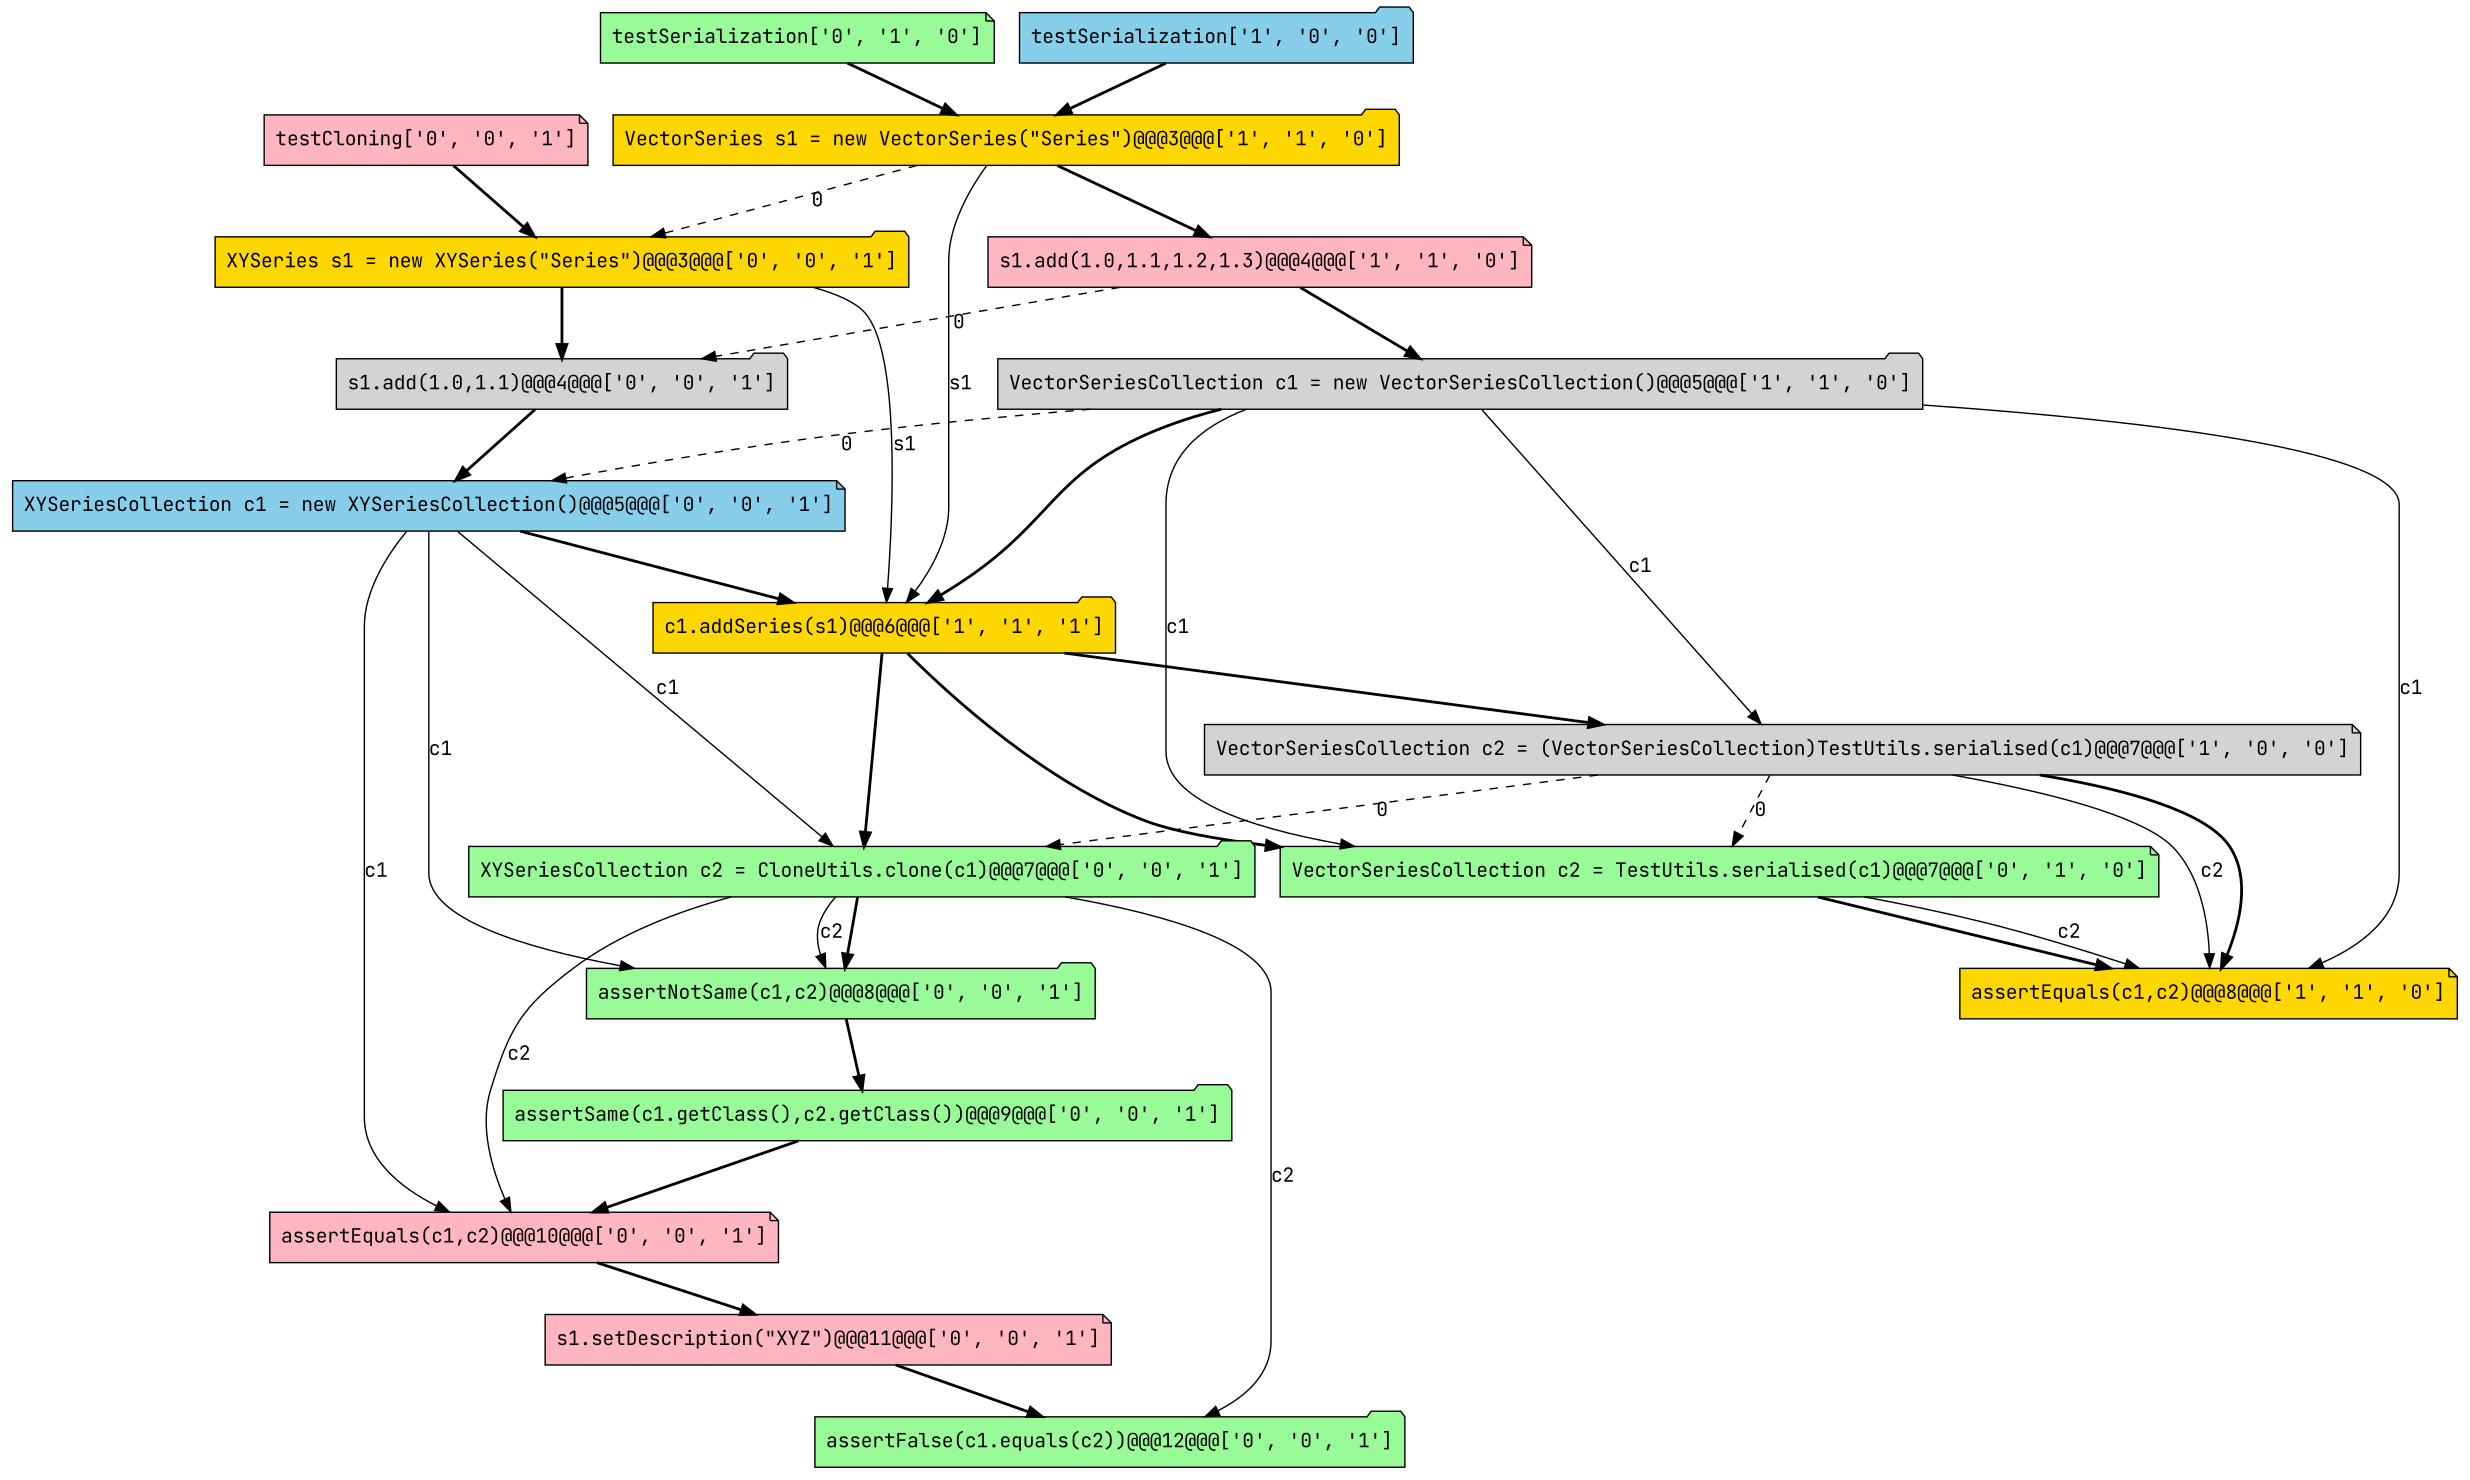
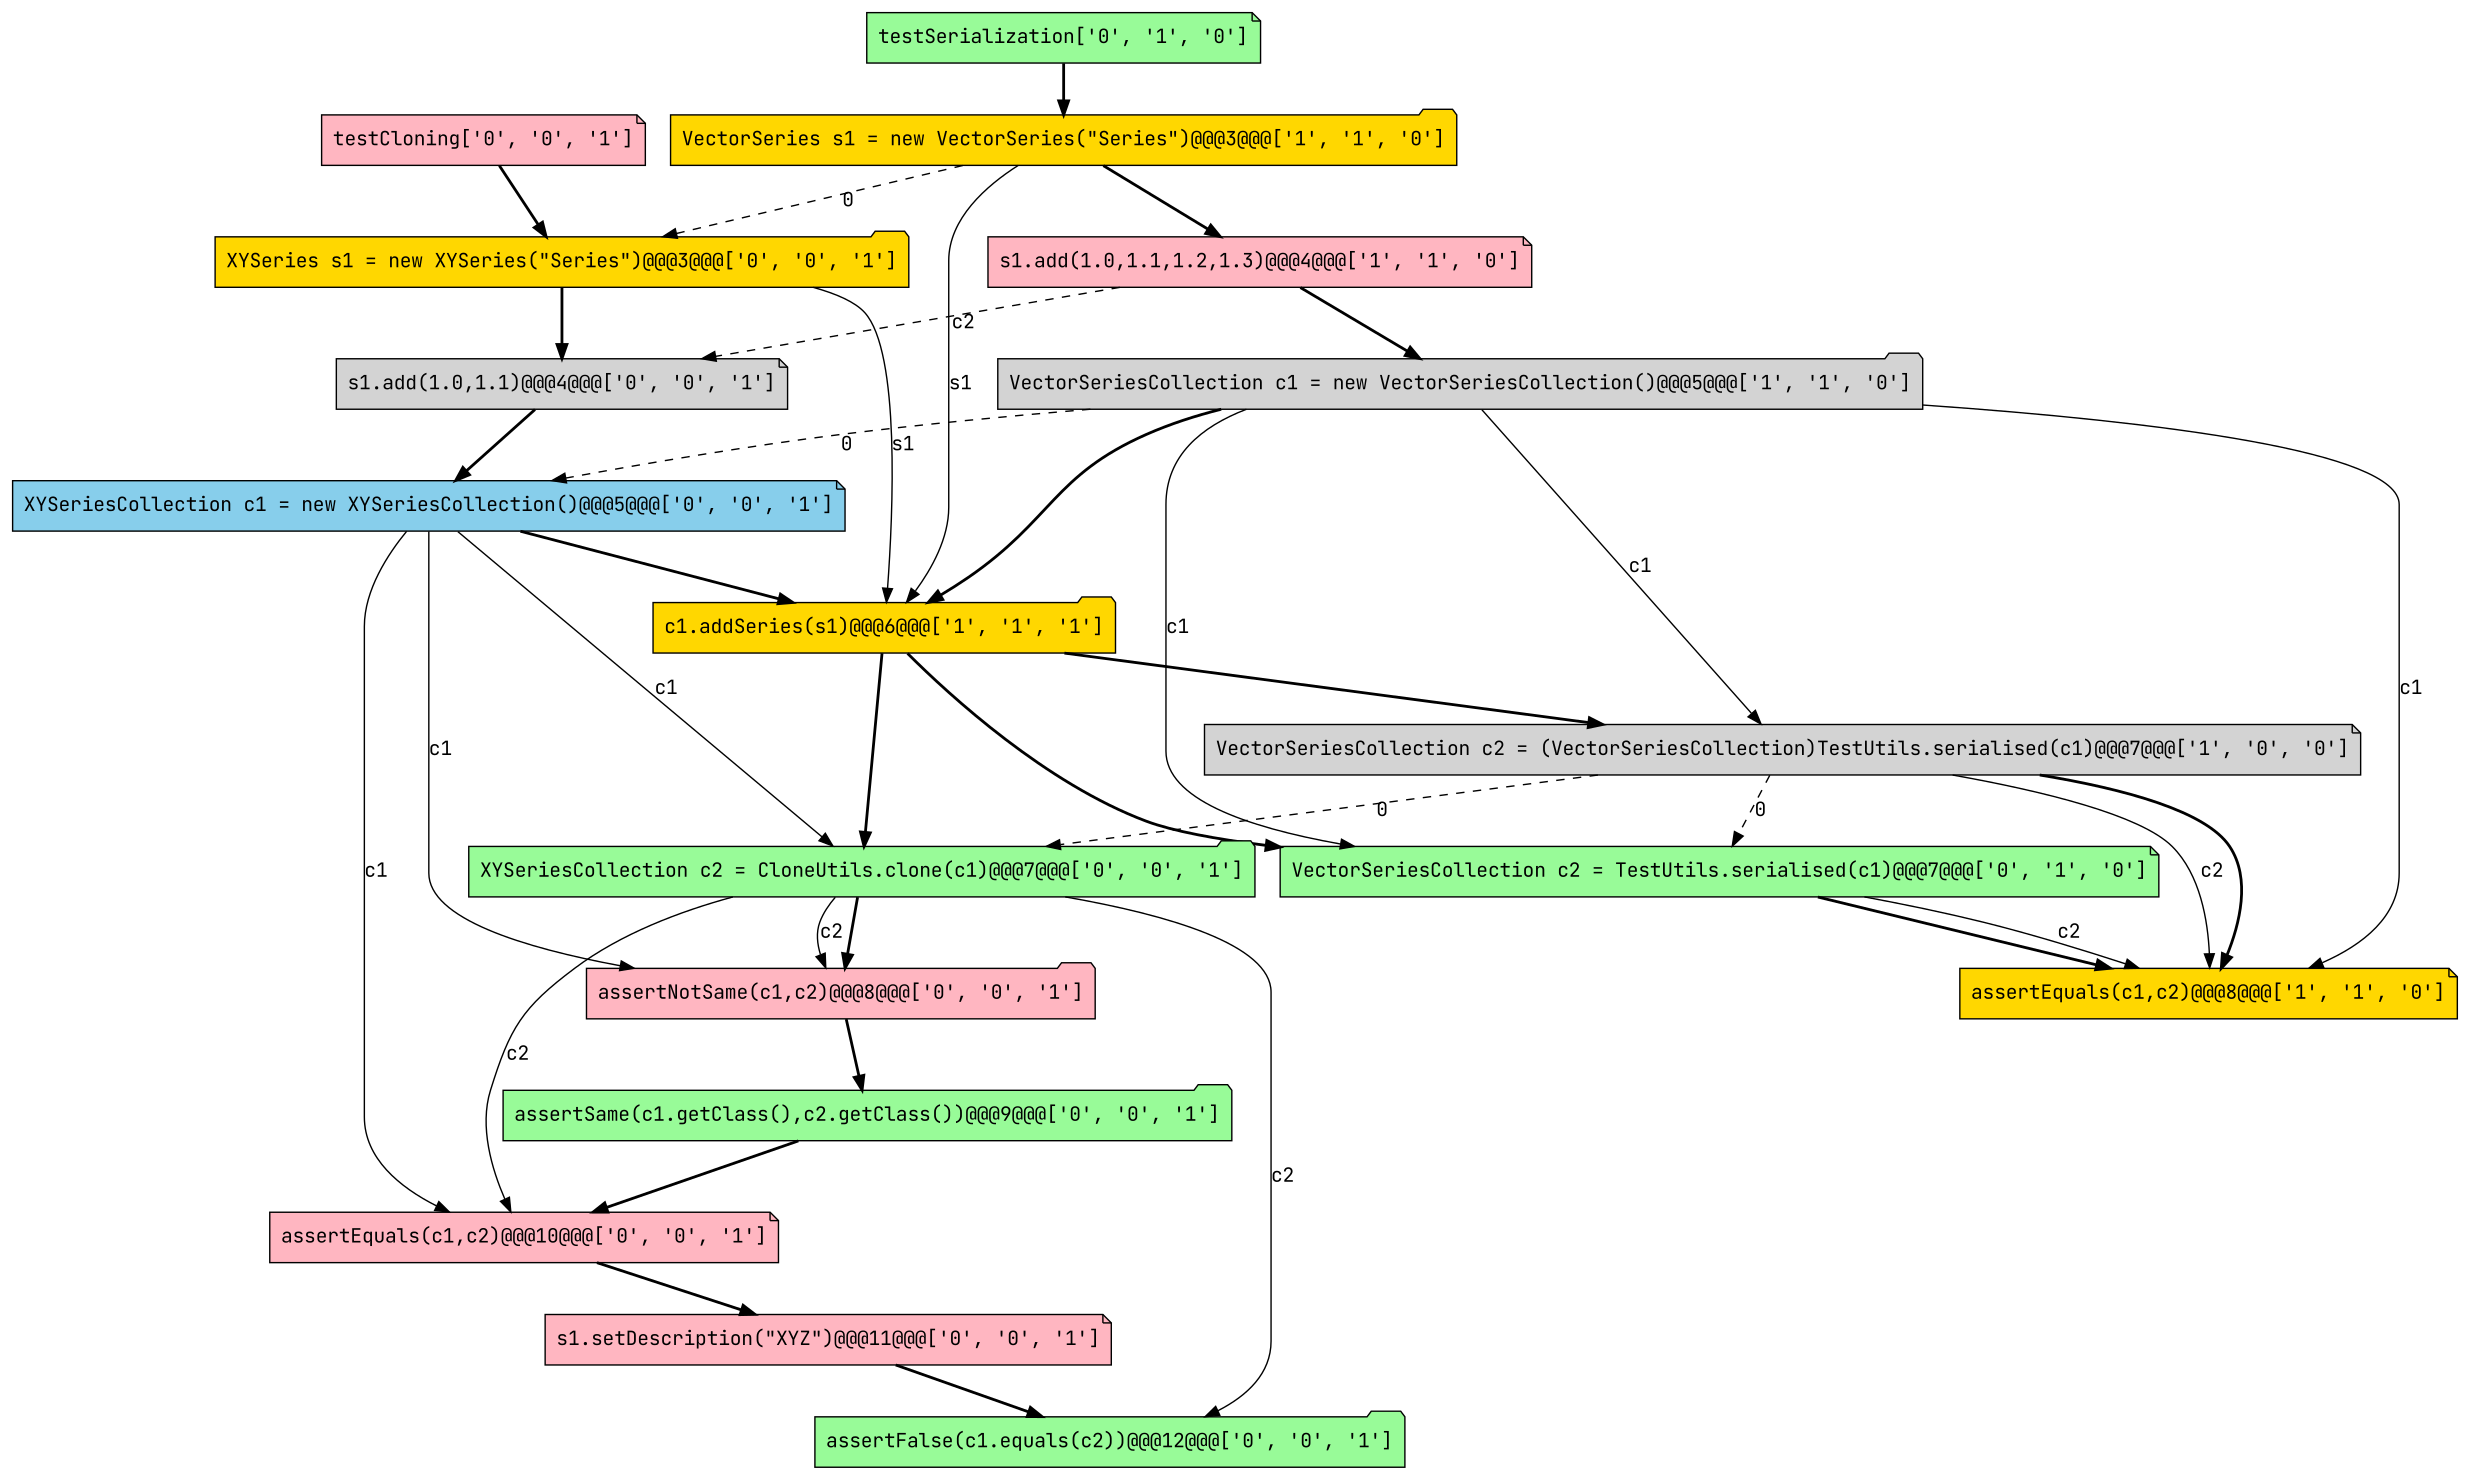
(1216, 38) -> none
(959, 323) -> (963, 323)
(562, 384) -> (562, 384)
(841, 994) -> (841, 994)
